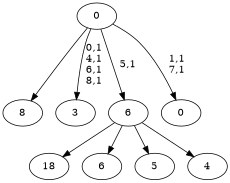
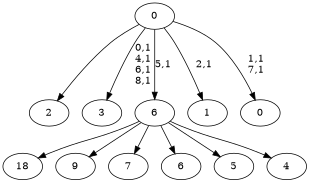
(23, 113) -> (49, 113)
none -> (208, 113)
none -> (76, 166)
none -> (128, 166)
